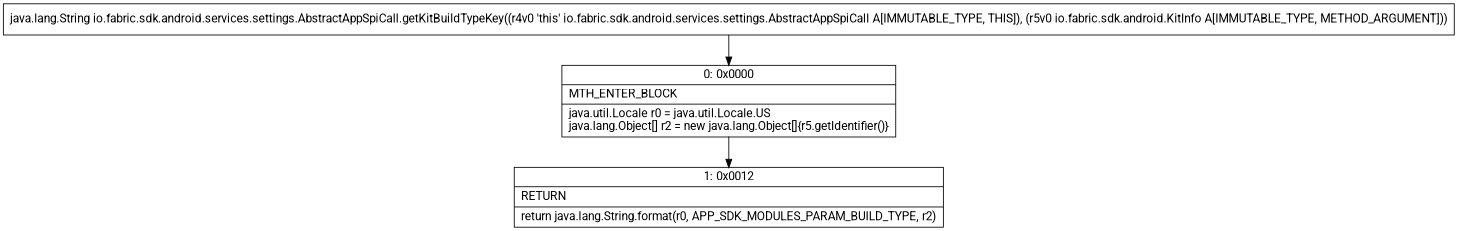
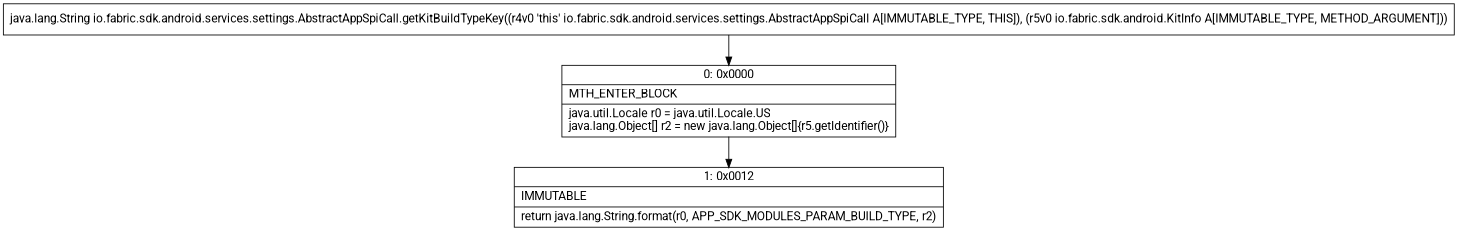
(544, 196) -> (554, 196)
